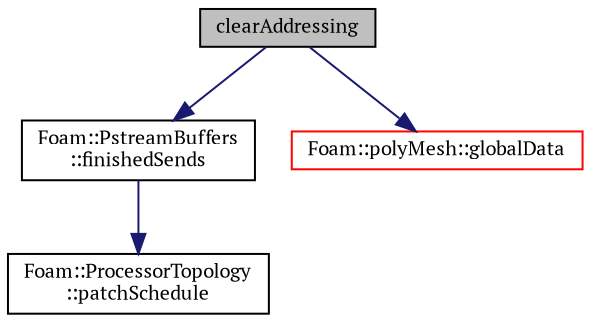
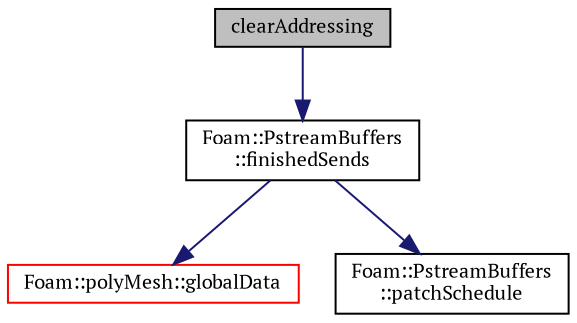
(354, 83) -> (230, 216)
(138, 284) -> (452, 284)
